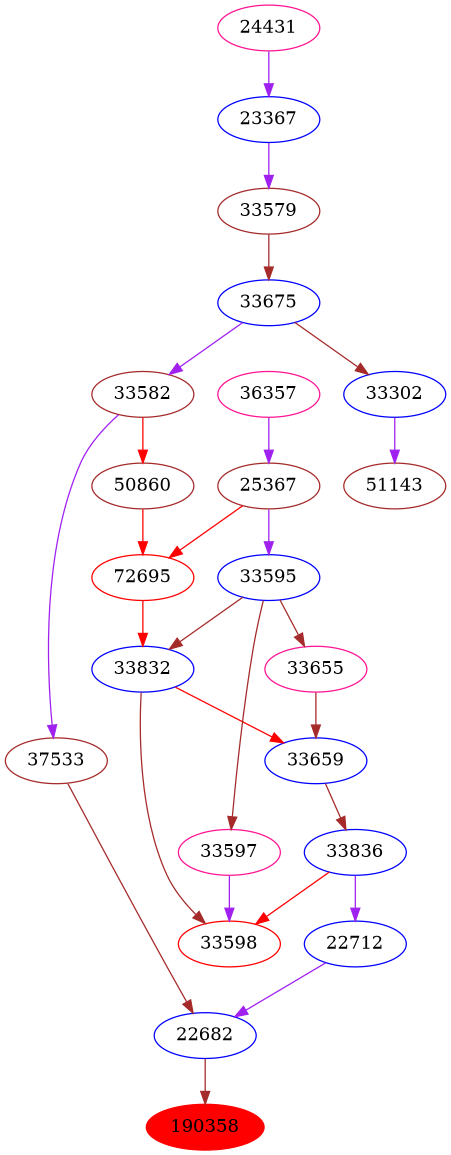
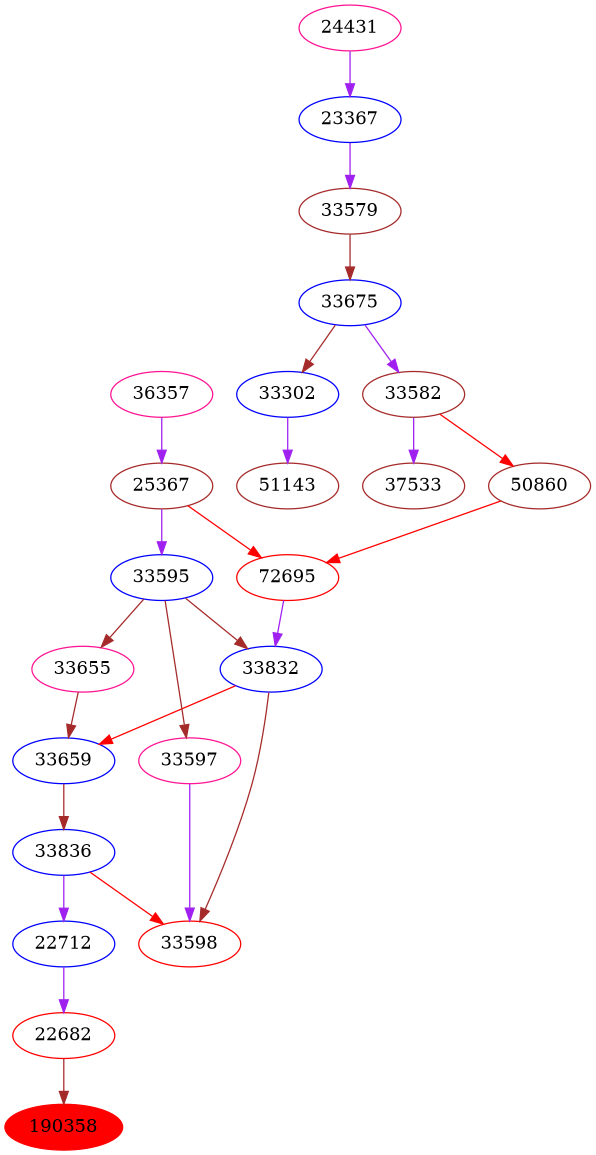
(143, 617) -> (281, 617)
(127, 893) -> none
(205, 1036) -> (64, 1036)
